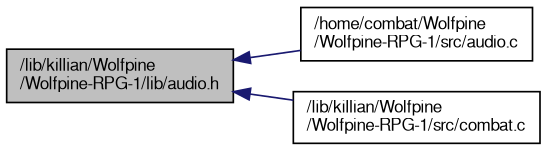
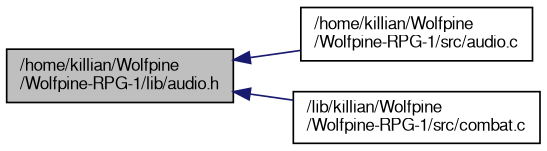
(417, 34) -> (417, 34)
(120, 76) -> (120, 76)
